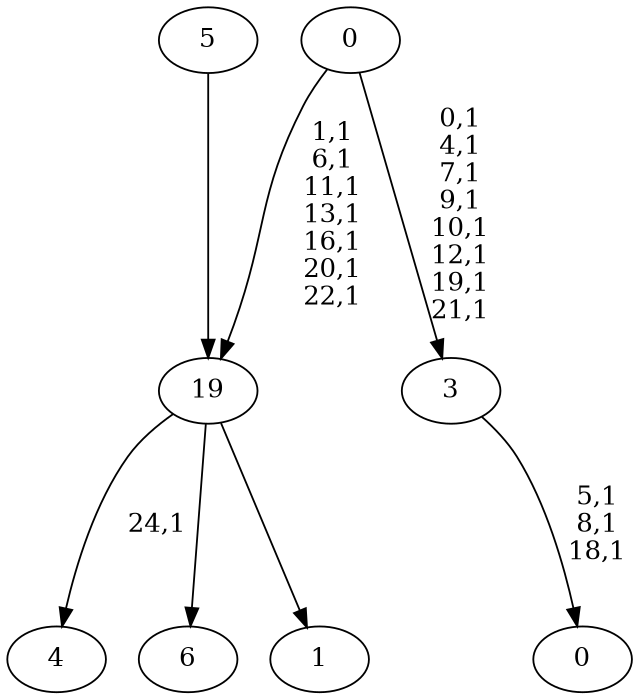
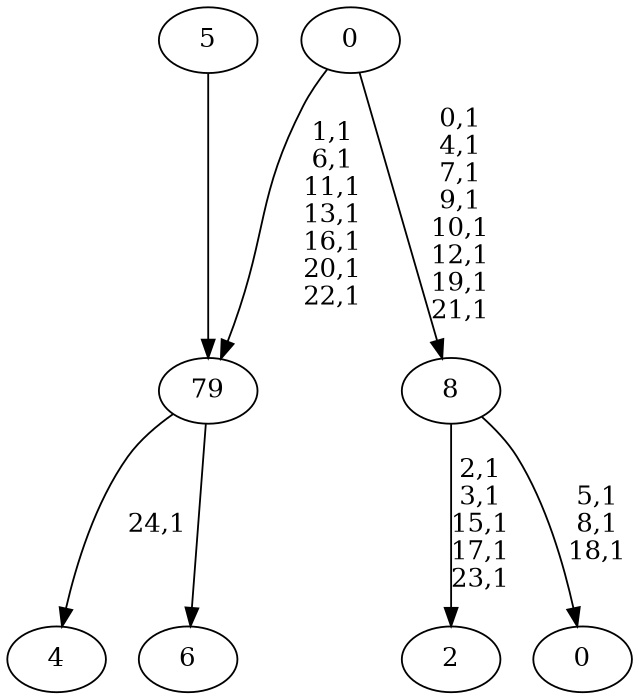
(208, 391) -> (208, 391)
(451, 391) -> (451, 391)
(320, 659) -> none
none -> (451, 659)
